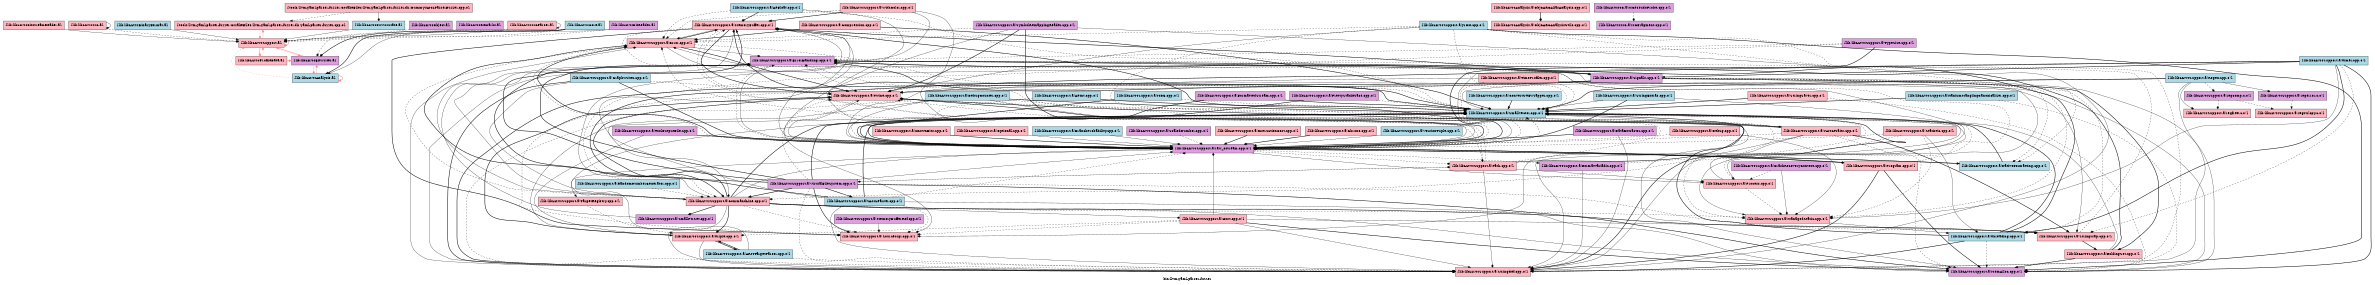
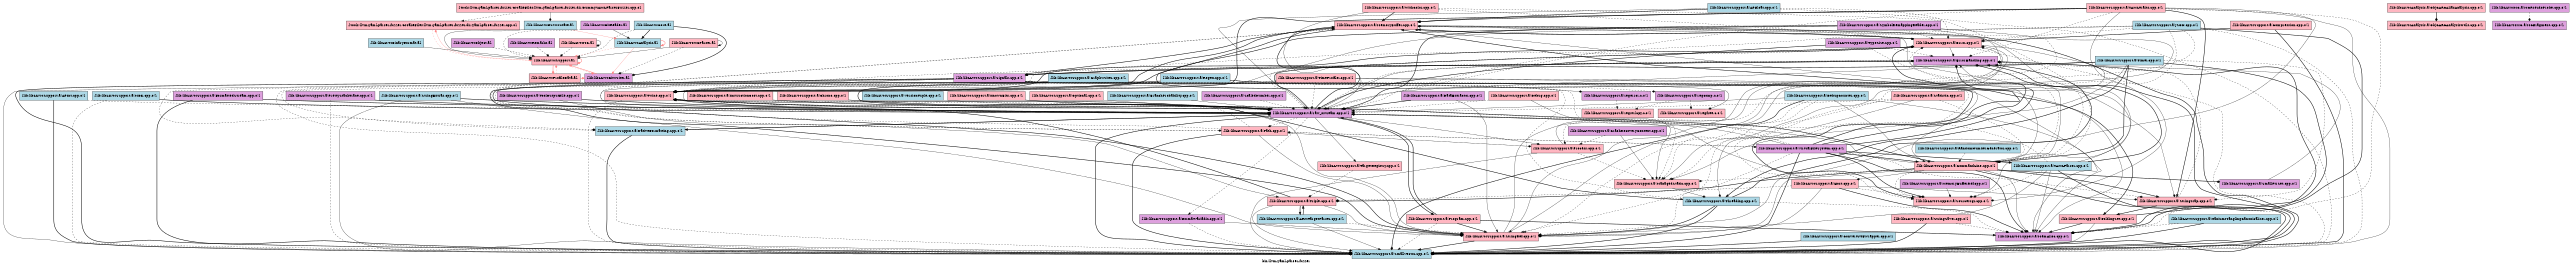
(34, 25) -> none
(314, 68) -> (593, 34)
(680, 80) -> (1839, 16)
(1662, 120) -> (2379, 235)
(874, 142) -> (1345, 69)
(1407, 146) -> (1096, 226)
